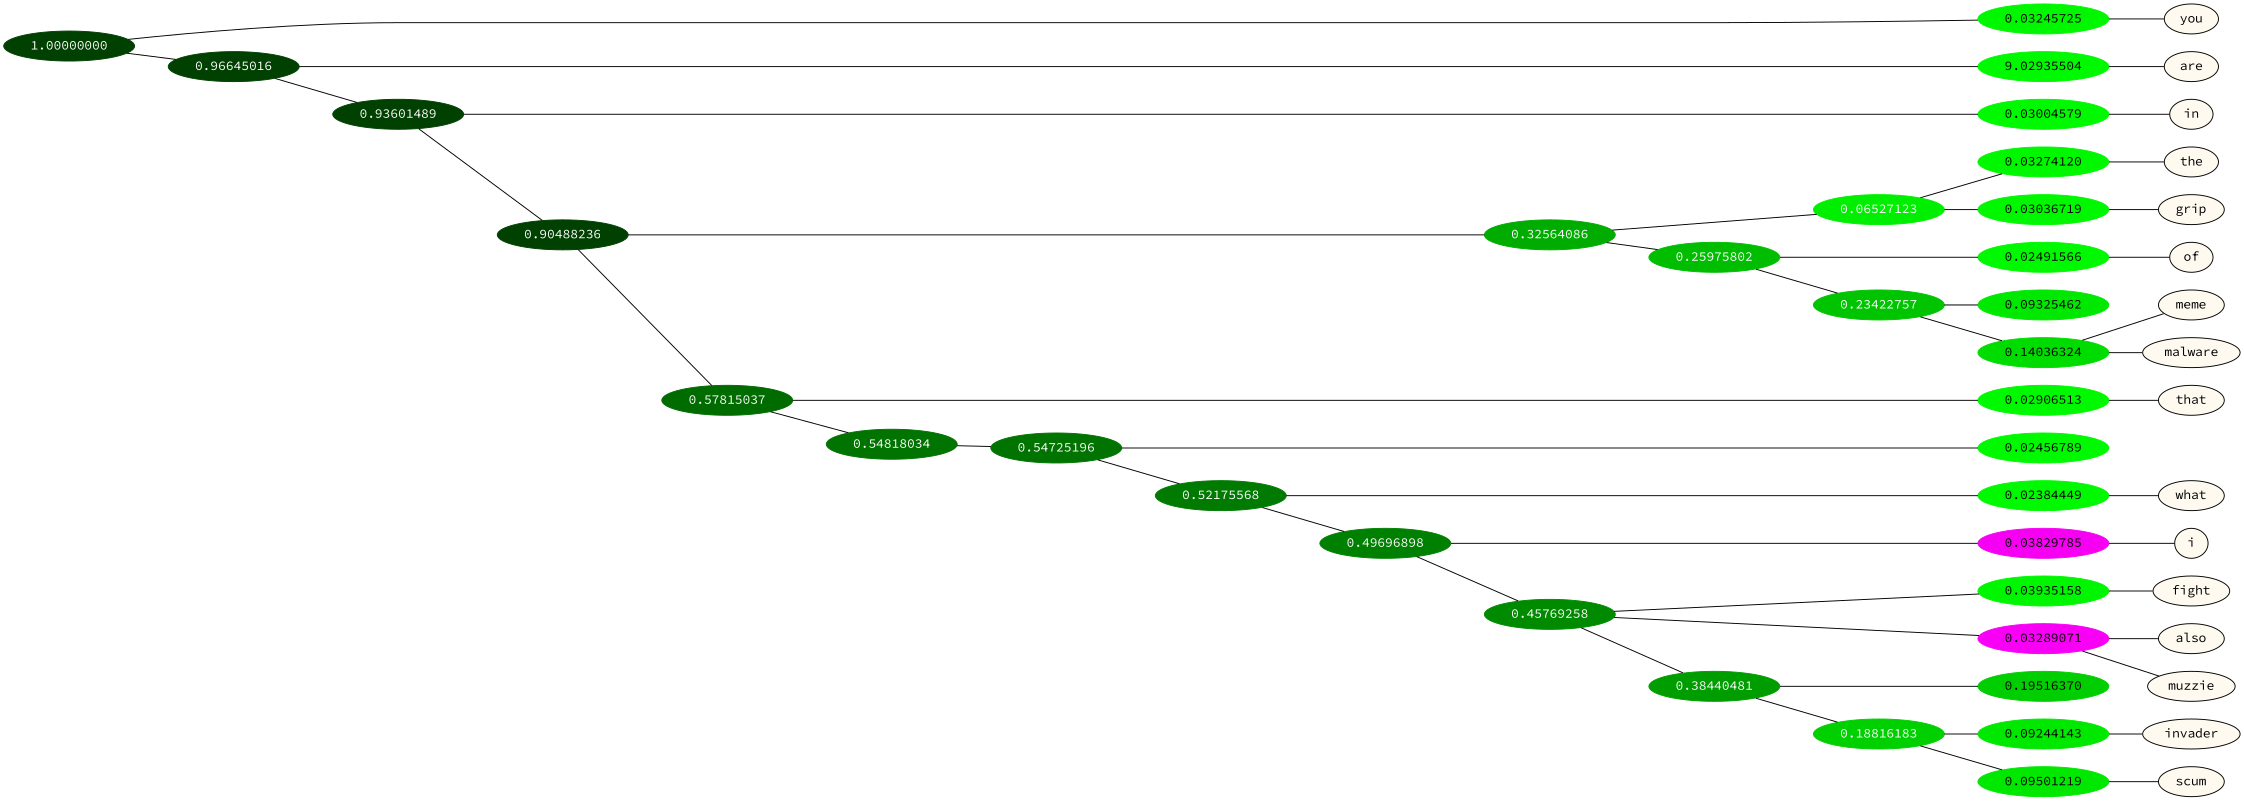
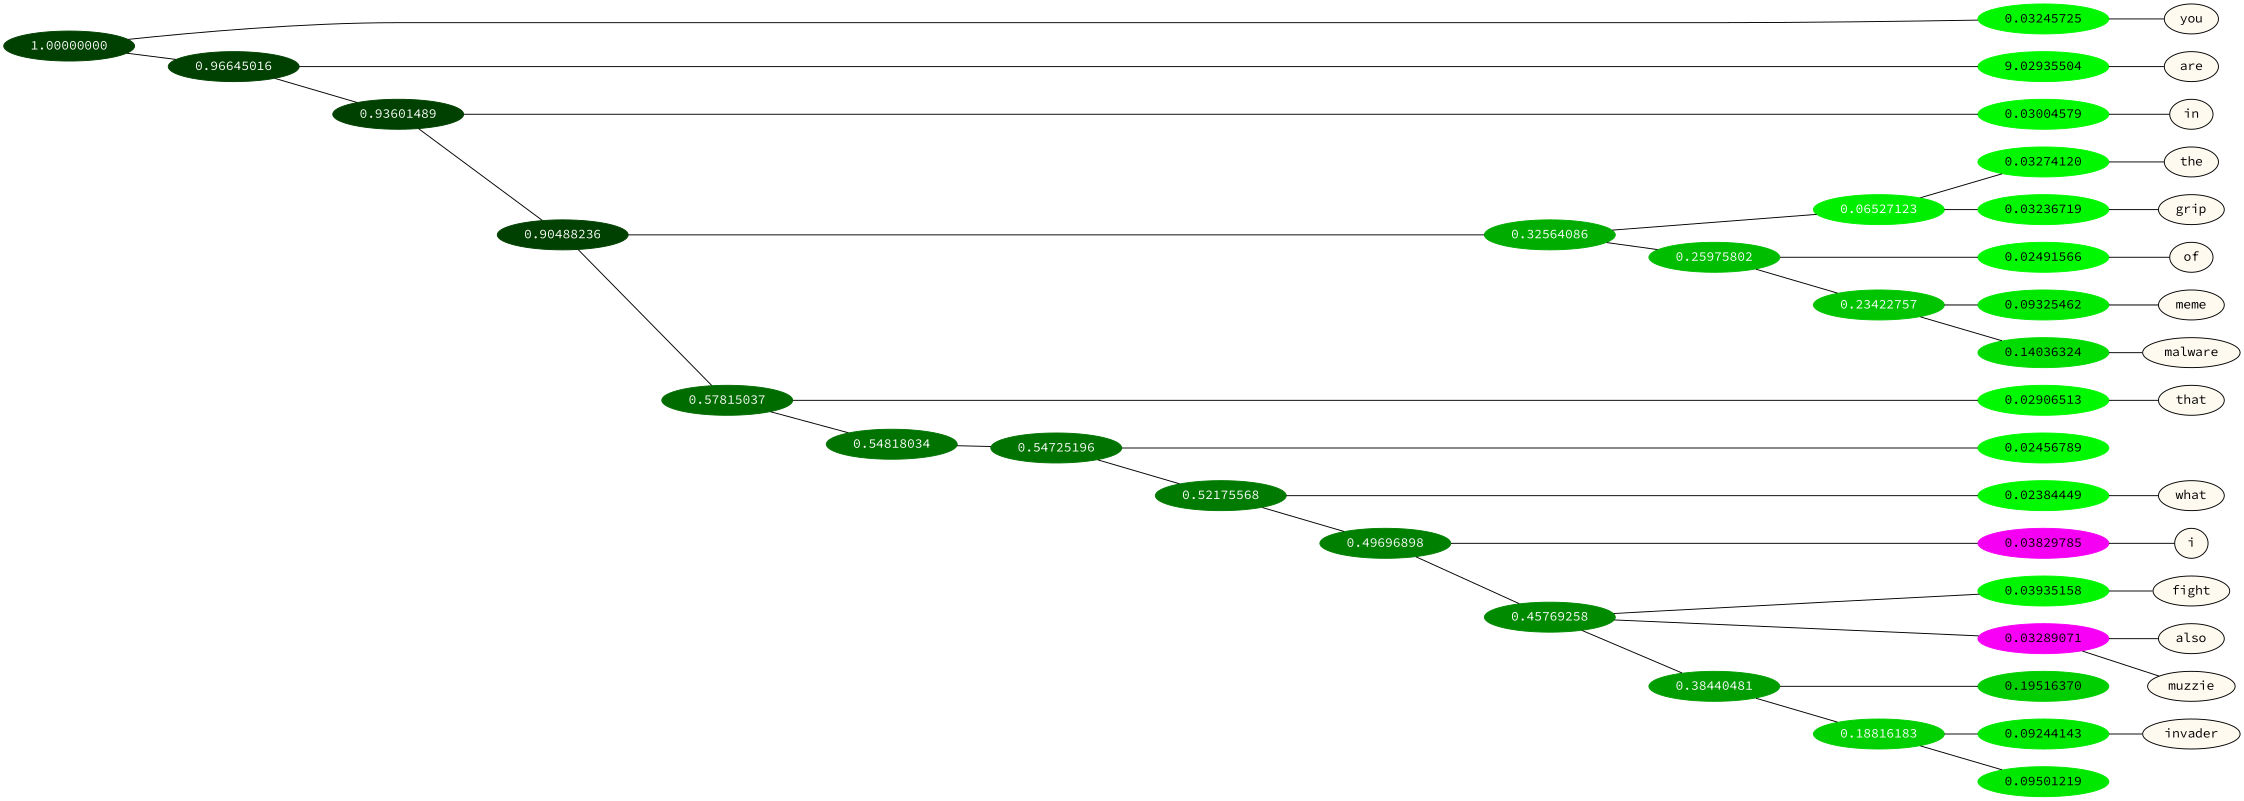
(2043, 210) -> (2043, 210)
(2123, 327) -> (2134, 305)
(2191, 782) -> none
